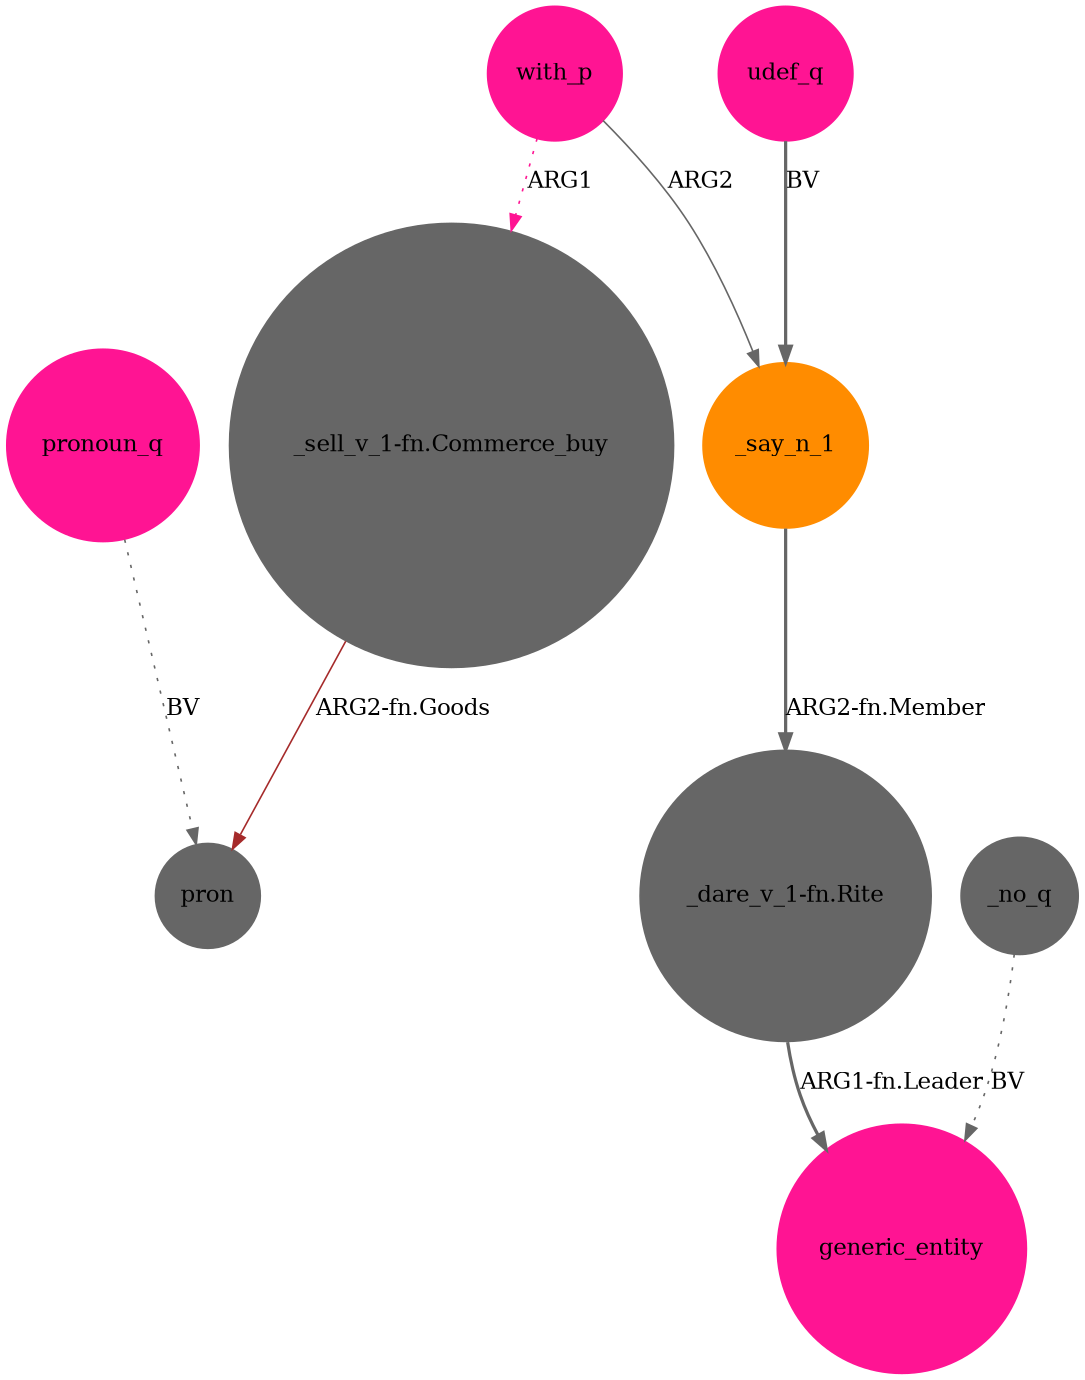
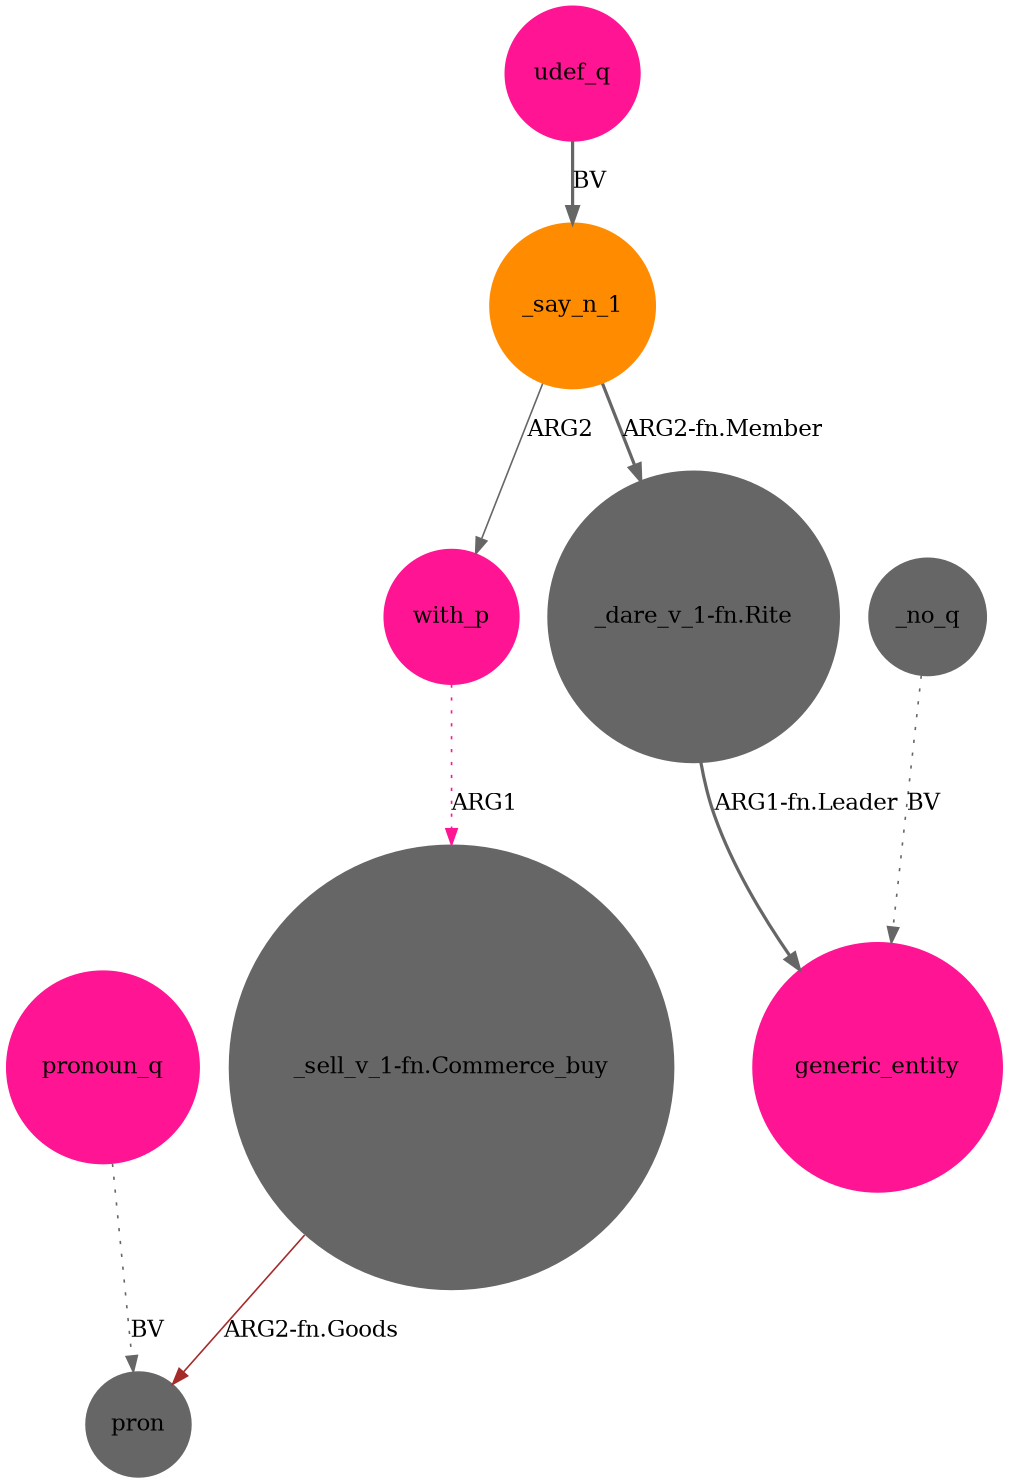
(691, 227) -> (512, 461)
